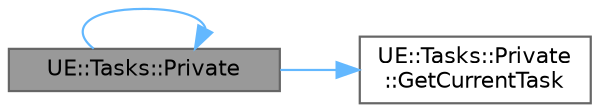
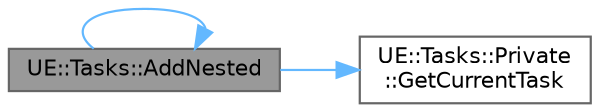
(144, 70) -> (144, 70)
